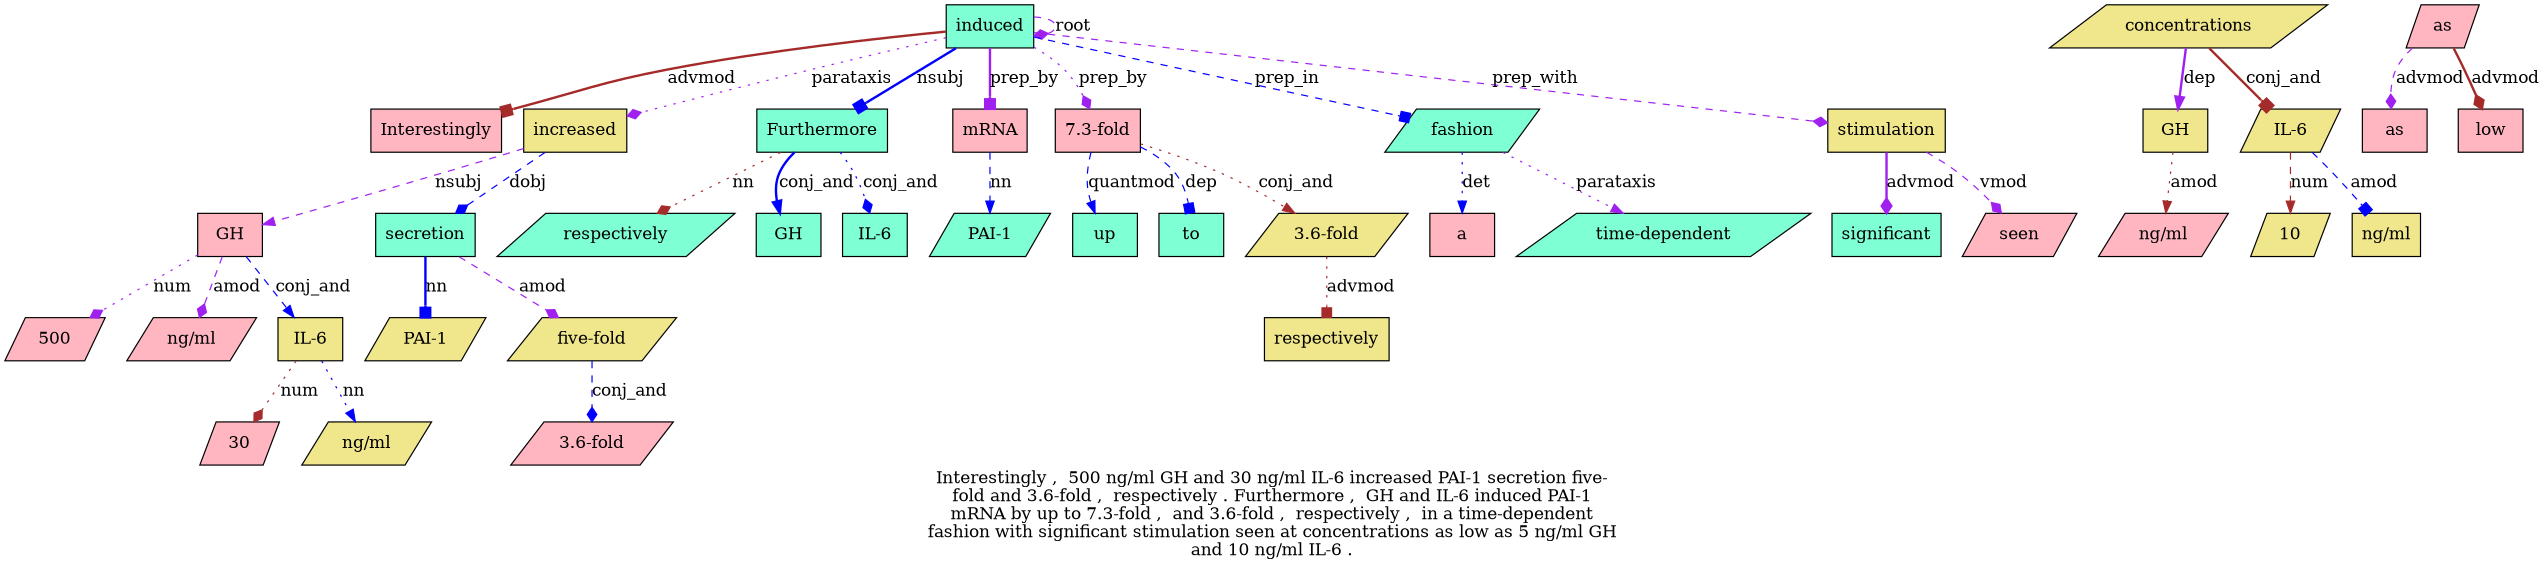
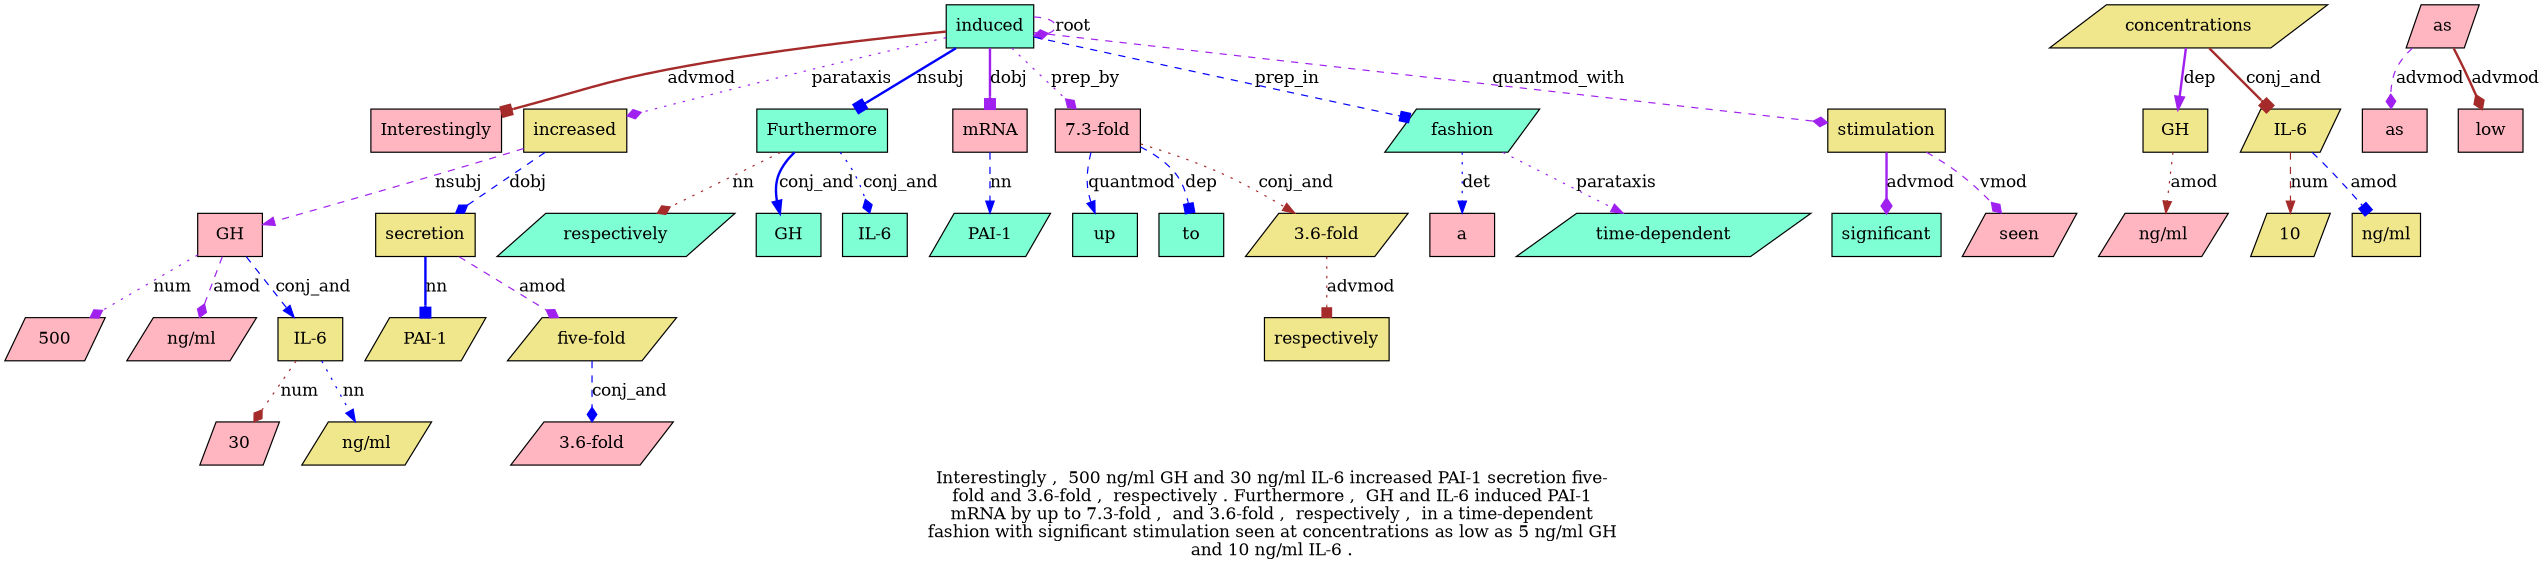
(1025, 79) -> (1009, 79)
(1535, 79) -> (1559, 79)
(425, 235) -> (425, 235)
